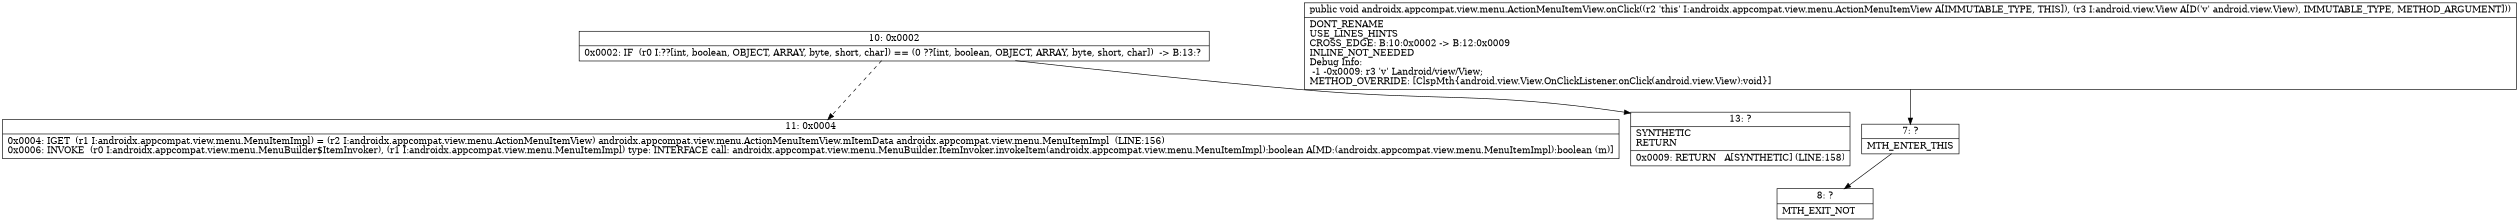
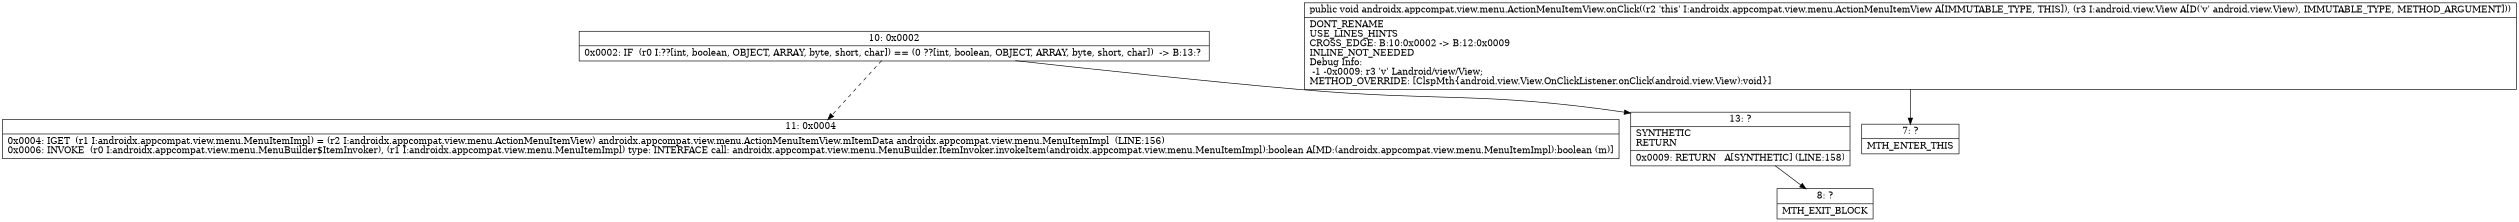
(1871, 169) -> (1788, 175)
(1819, 211) -> (1825, 211)
